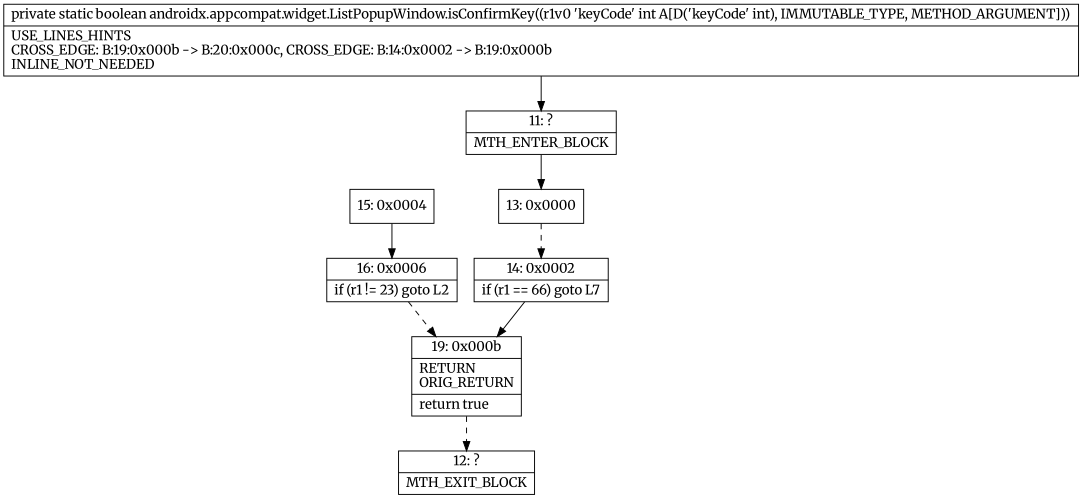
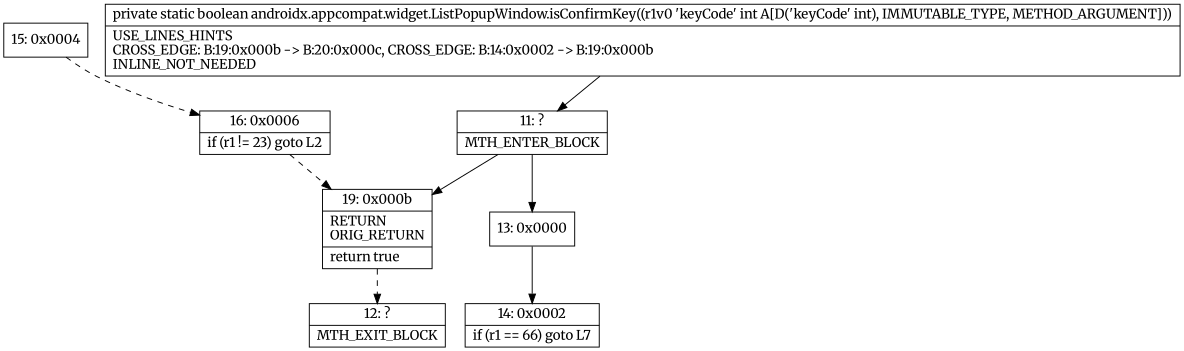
(392, 236) -> (126, 90)
(541, 236) -> (532, 270)
(514, 315) -> (469, 172)
